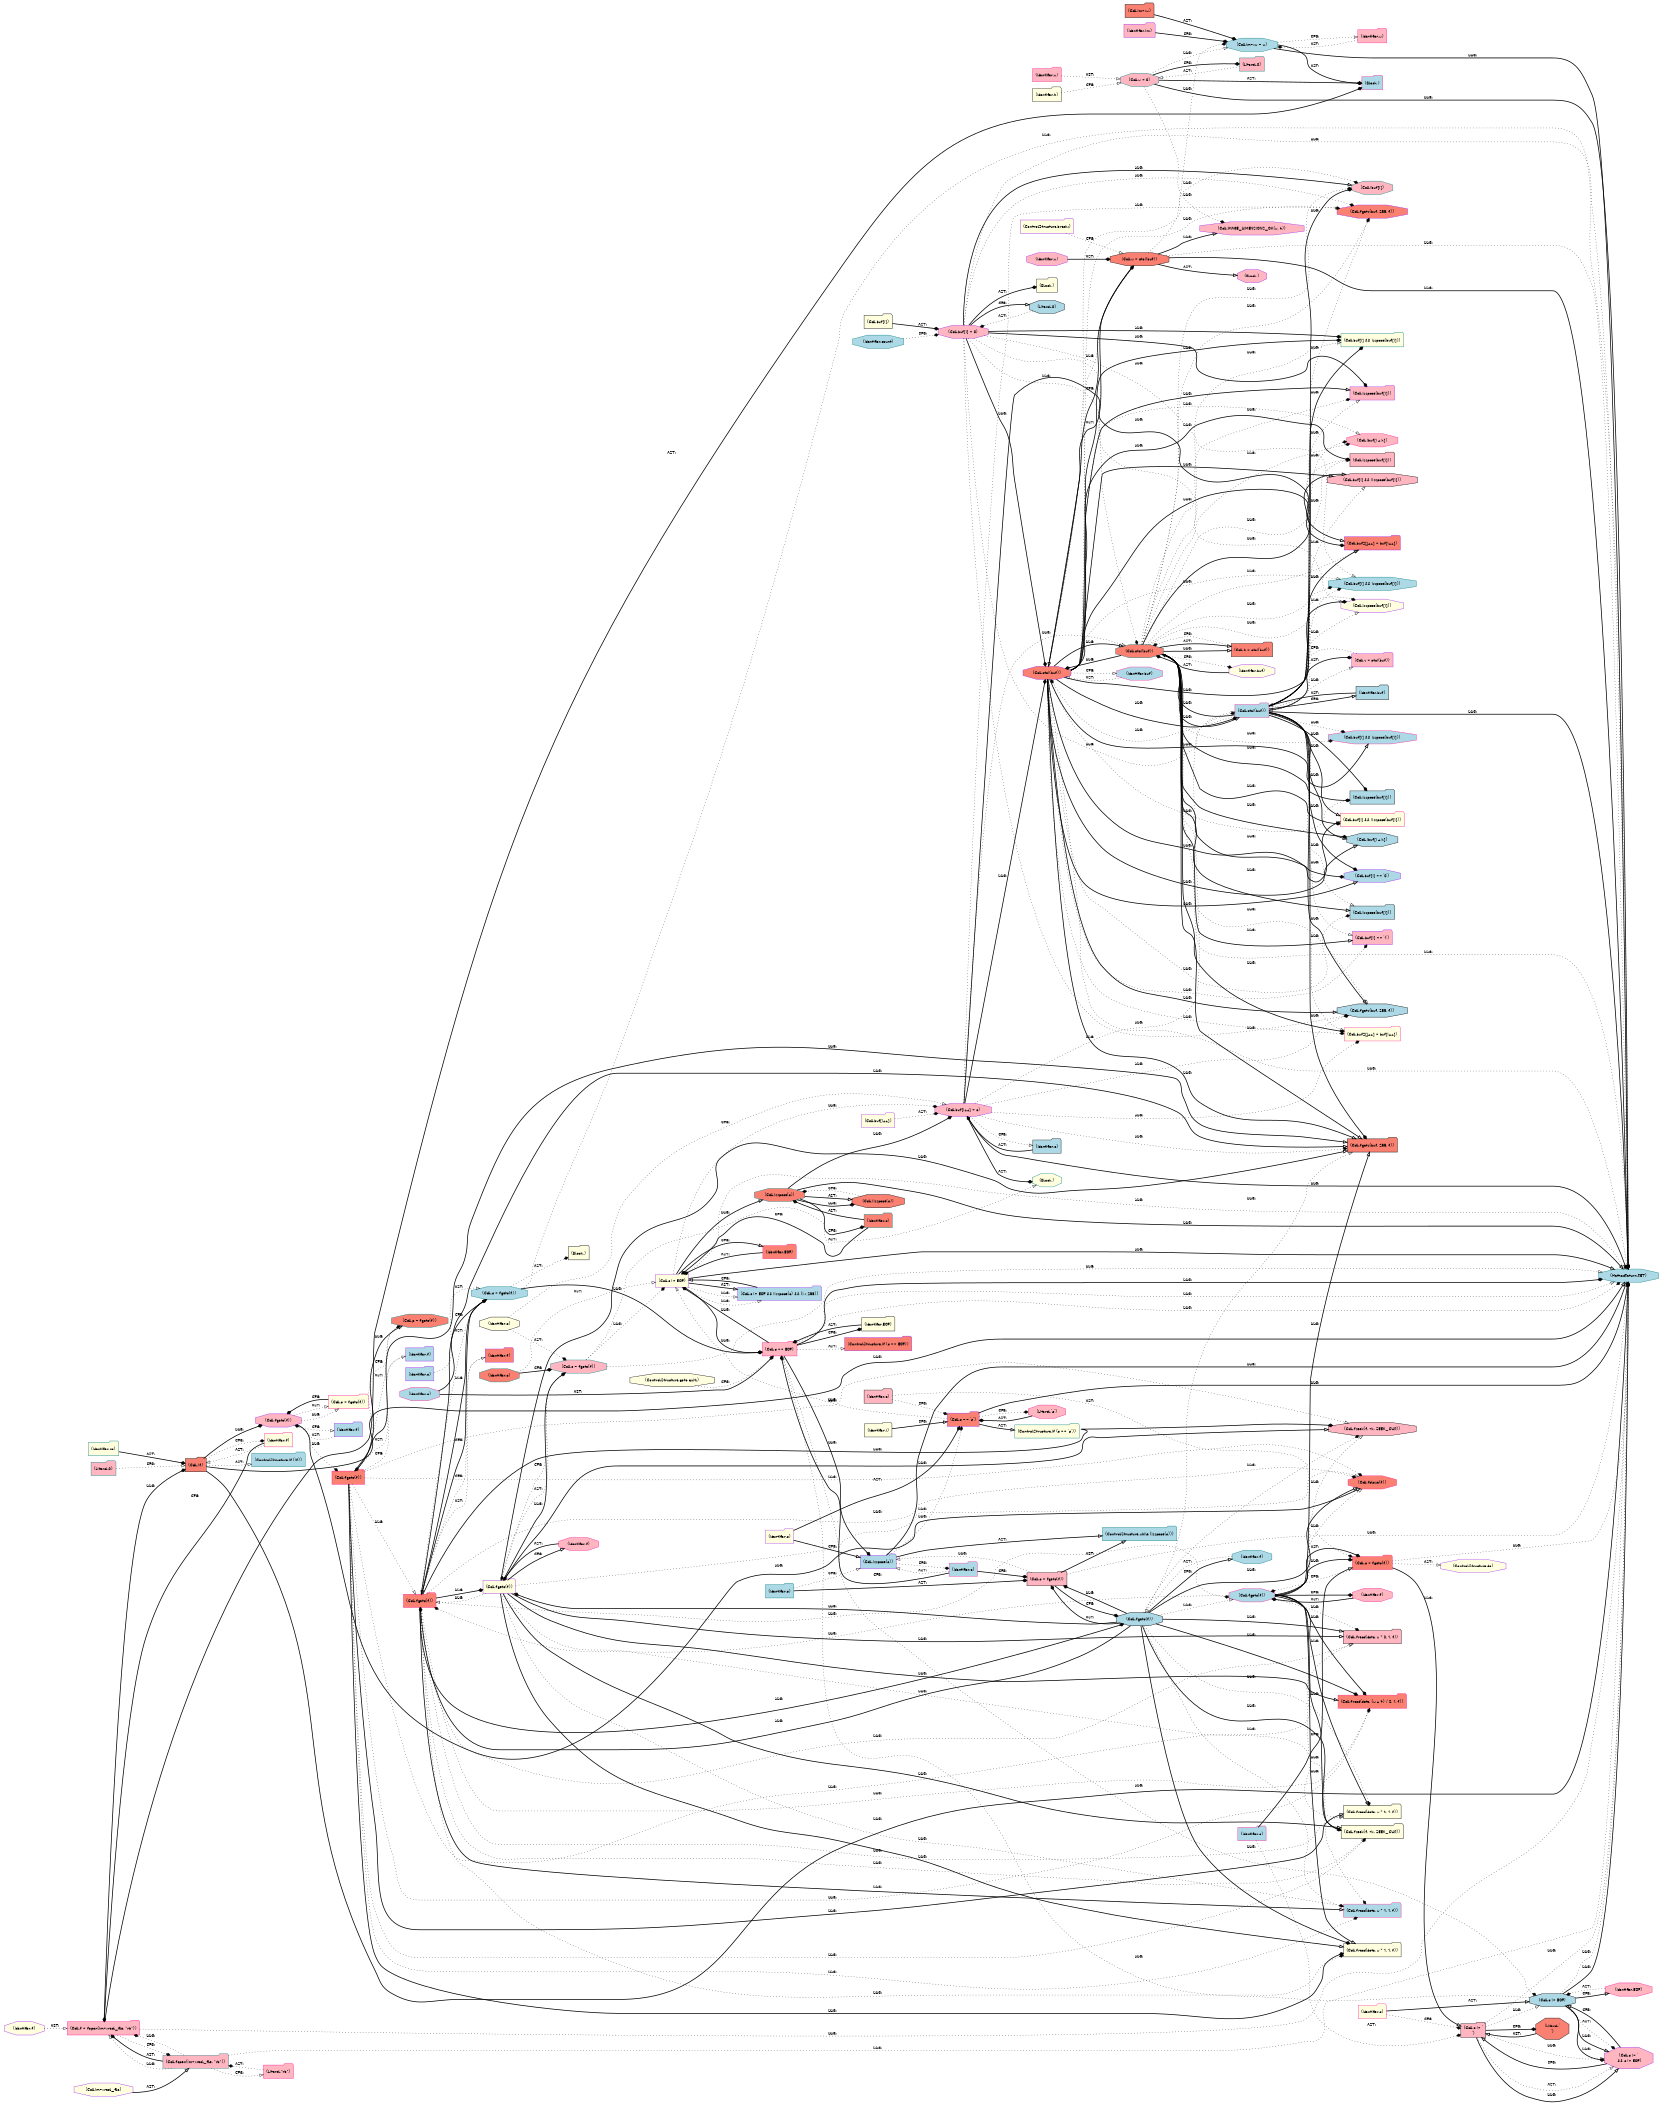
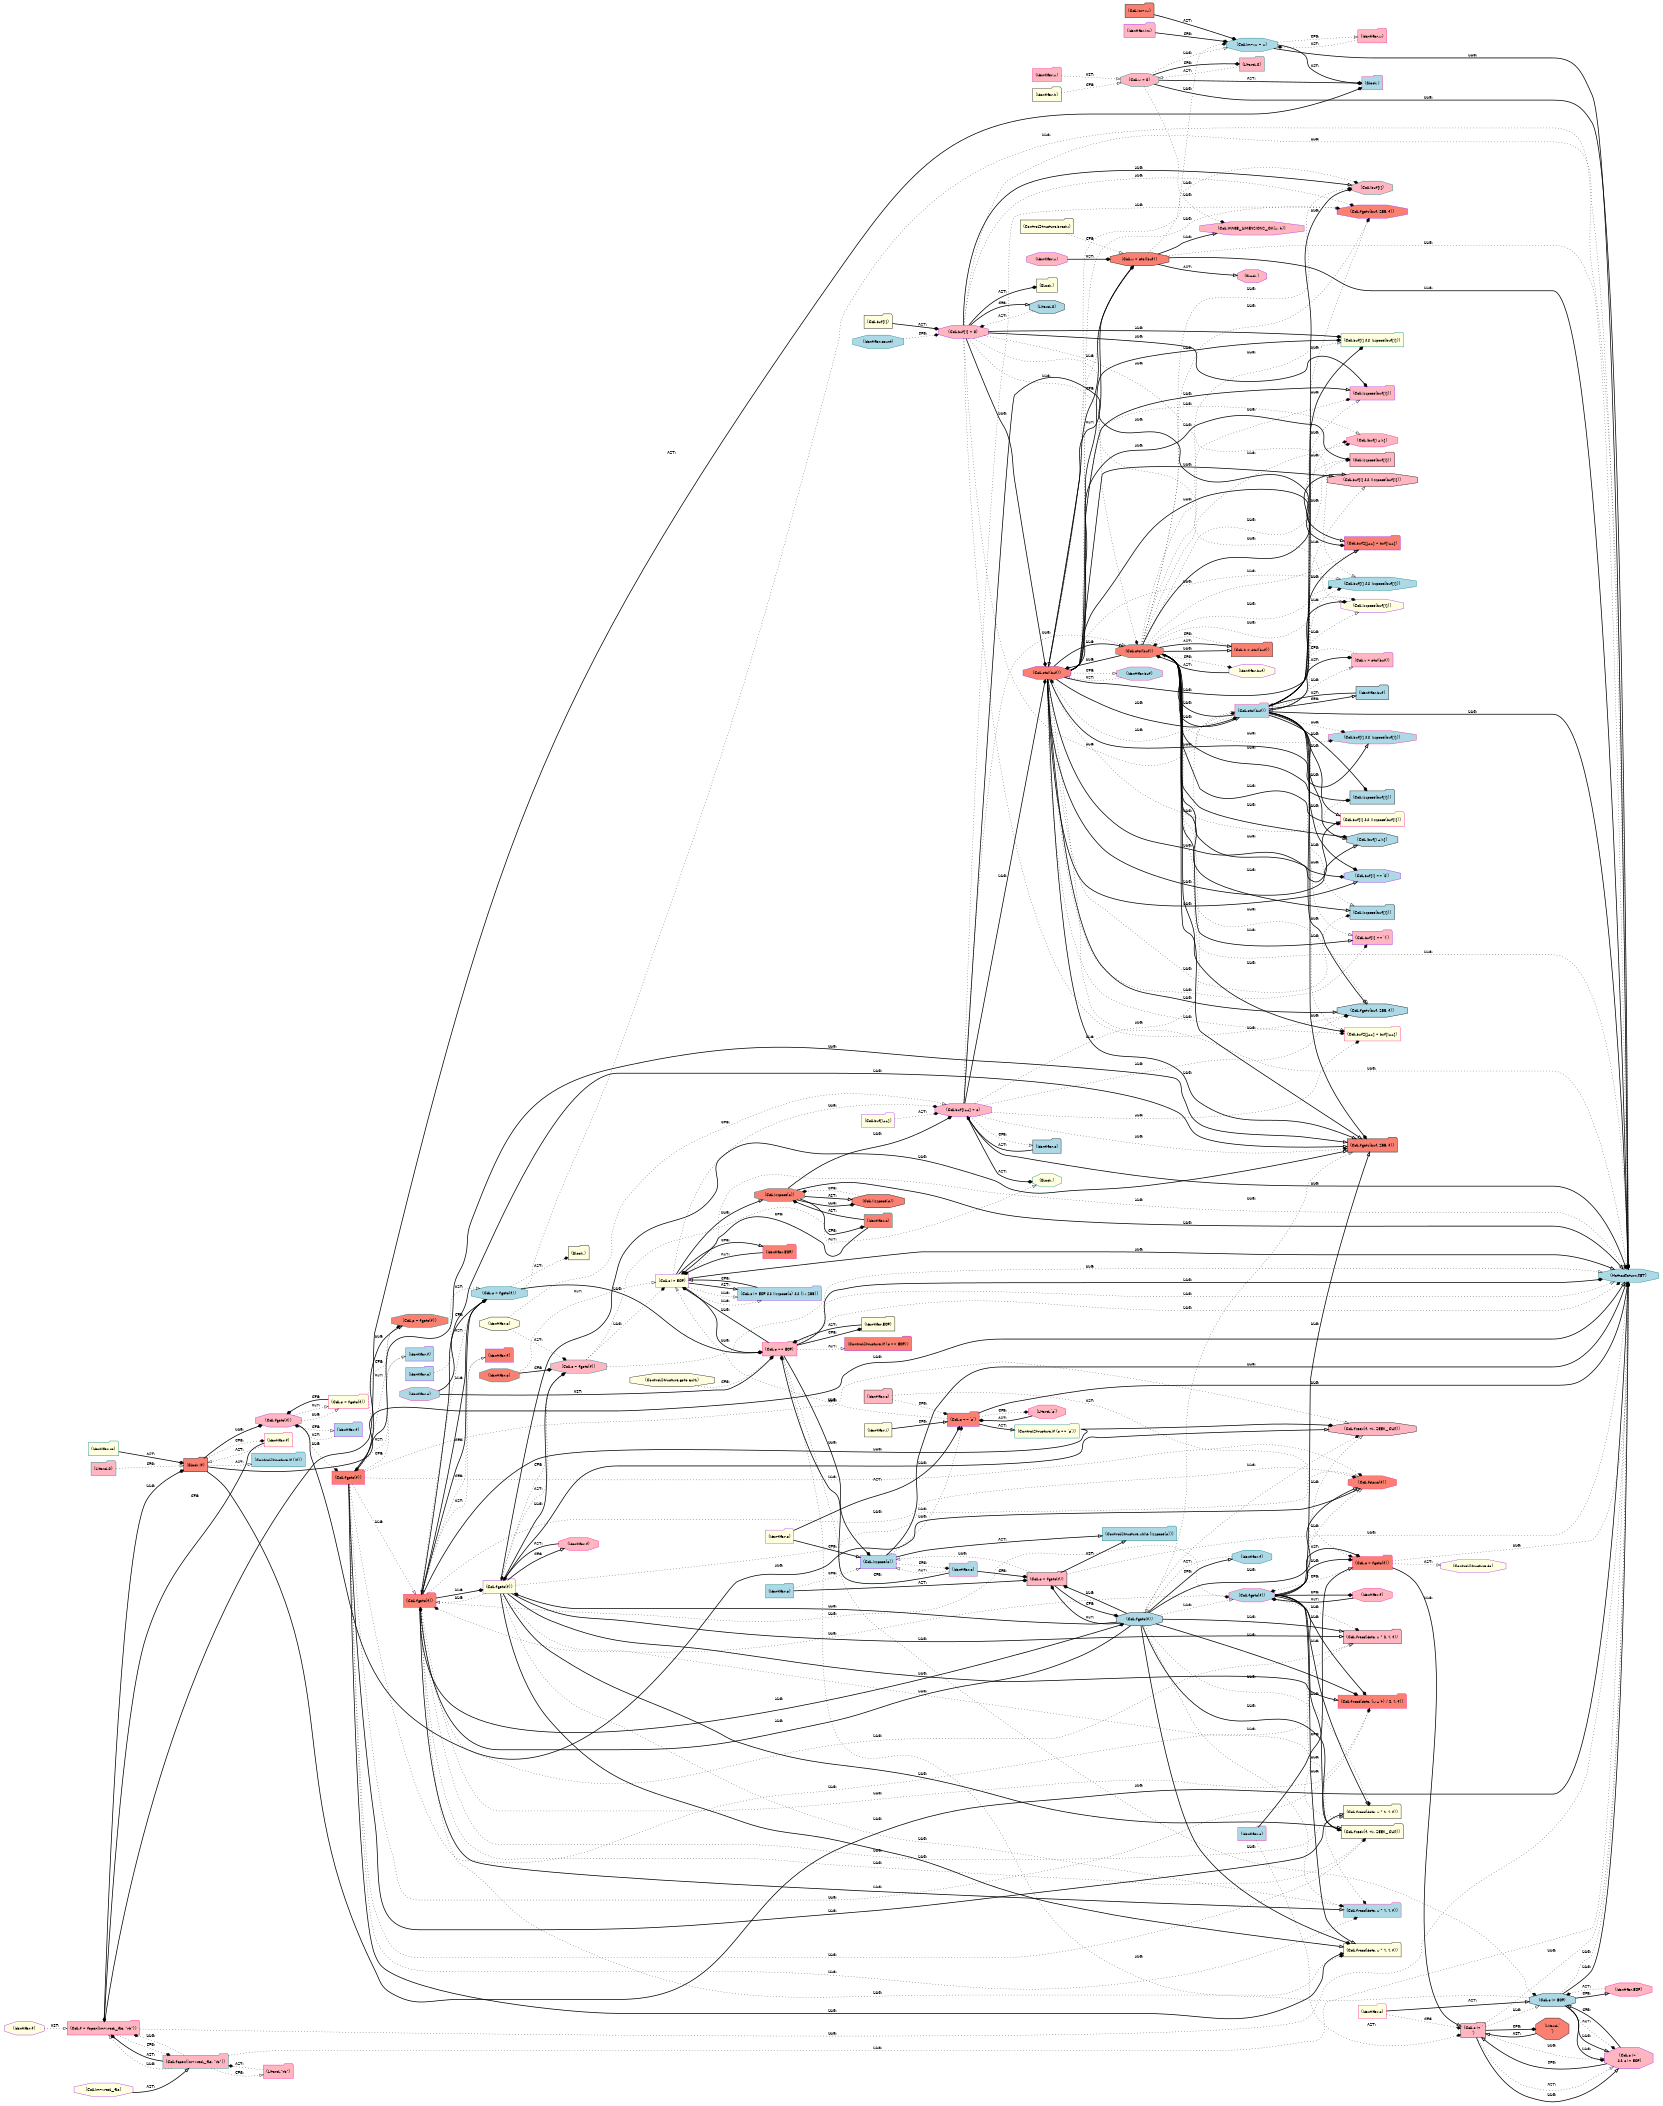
(1047, 227) -> (1047, 227)
(196, 1465) -> (196, 1465)
